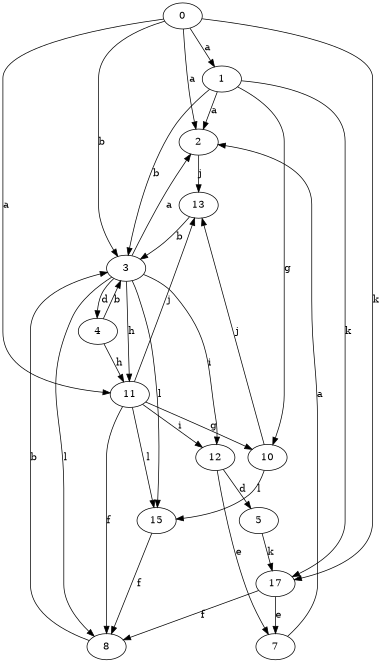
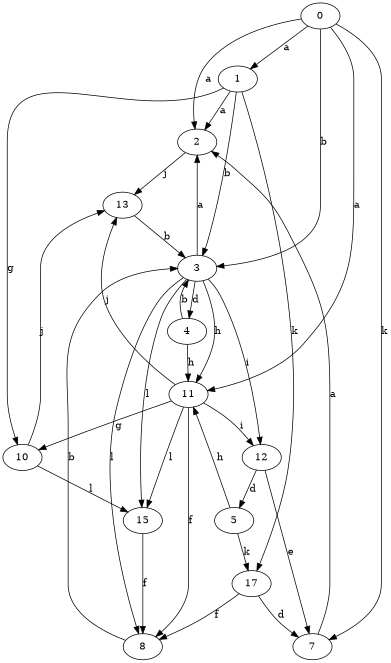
(373, 255) -> (381, 331)
none -> (213, 461)
(279, 615) -> (281, 615)
